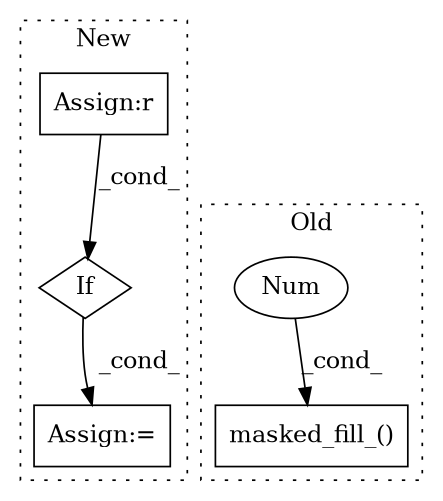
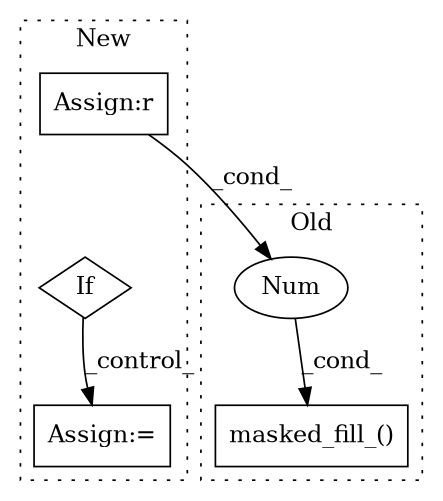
(95, 188) -> (209, 186)
(140, 362) -> (140, 362)
